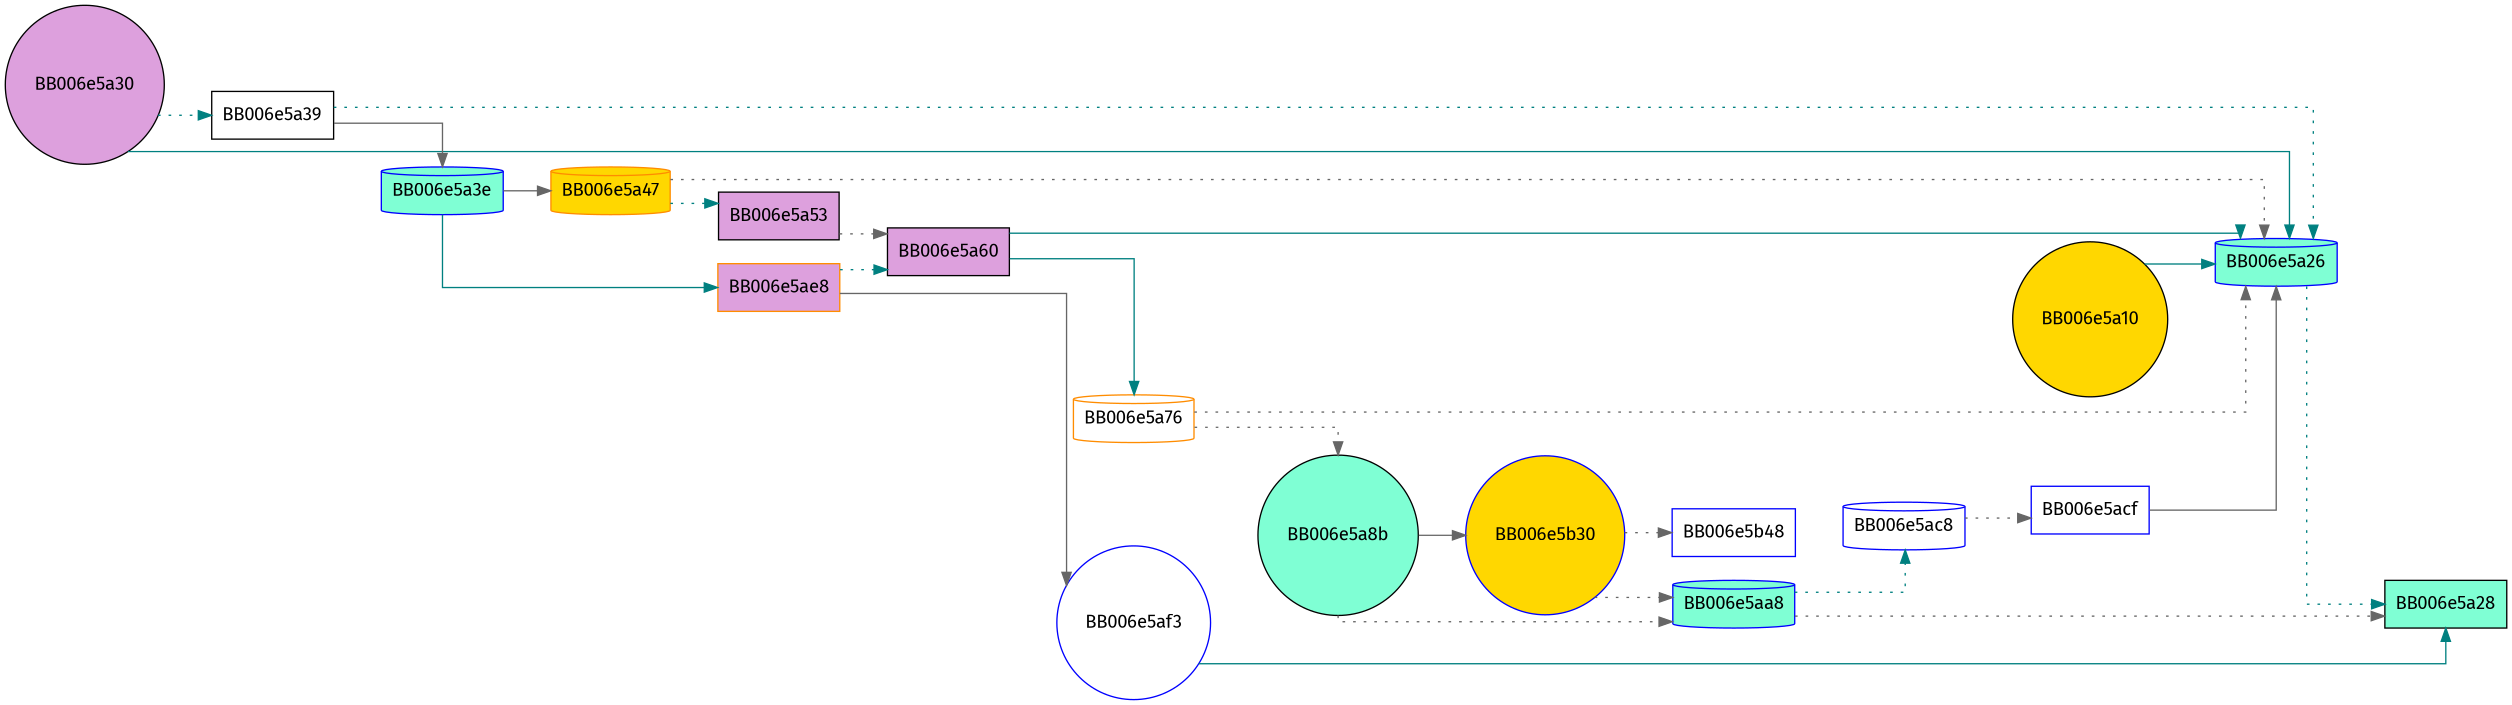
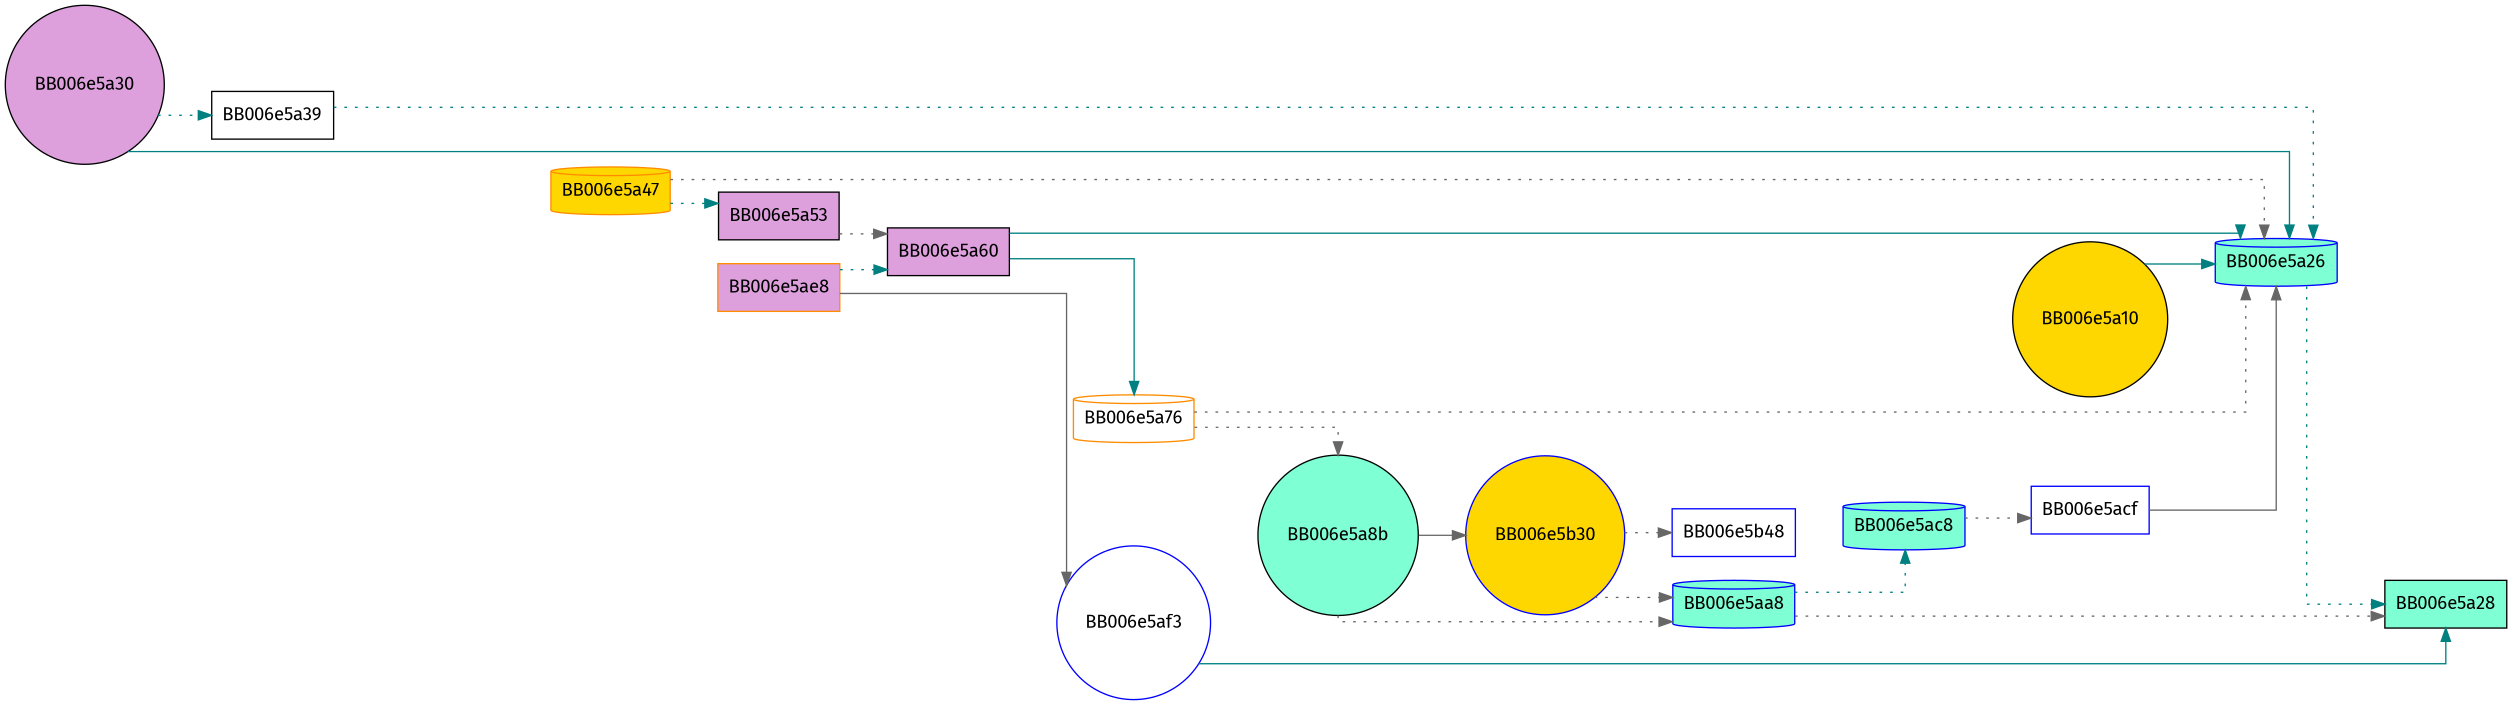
(442, 191) -> none
(1904, 526) -> (1904, 526)
